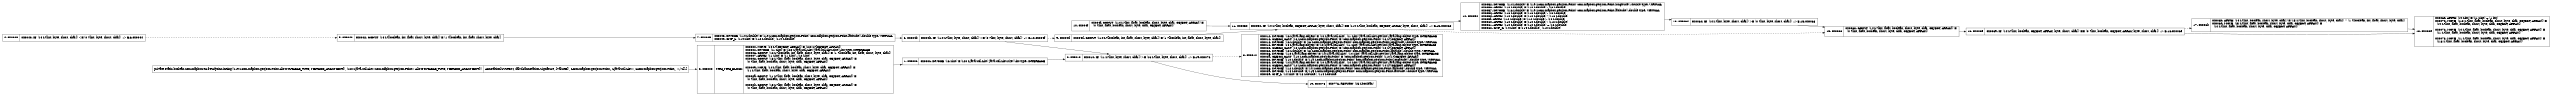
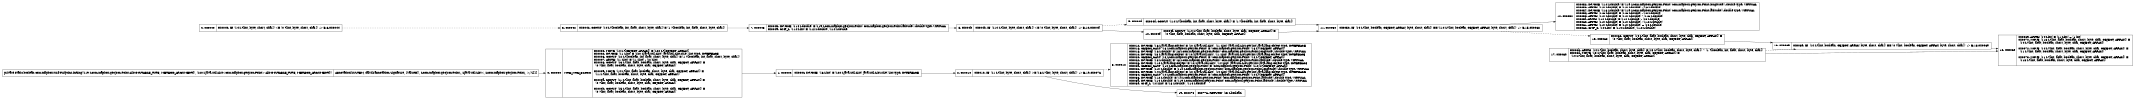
(1745, 22) -> none
(2187, 28) -> (1780, 50)
(1056, 48) -> (1122, 31)
